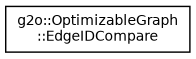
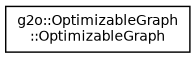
(98, 29) -> (98, 29)
